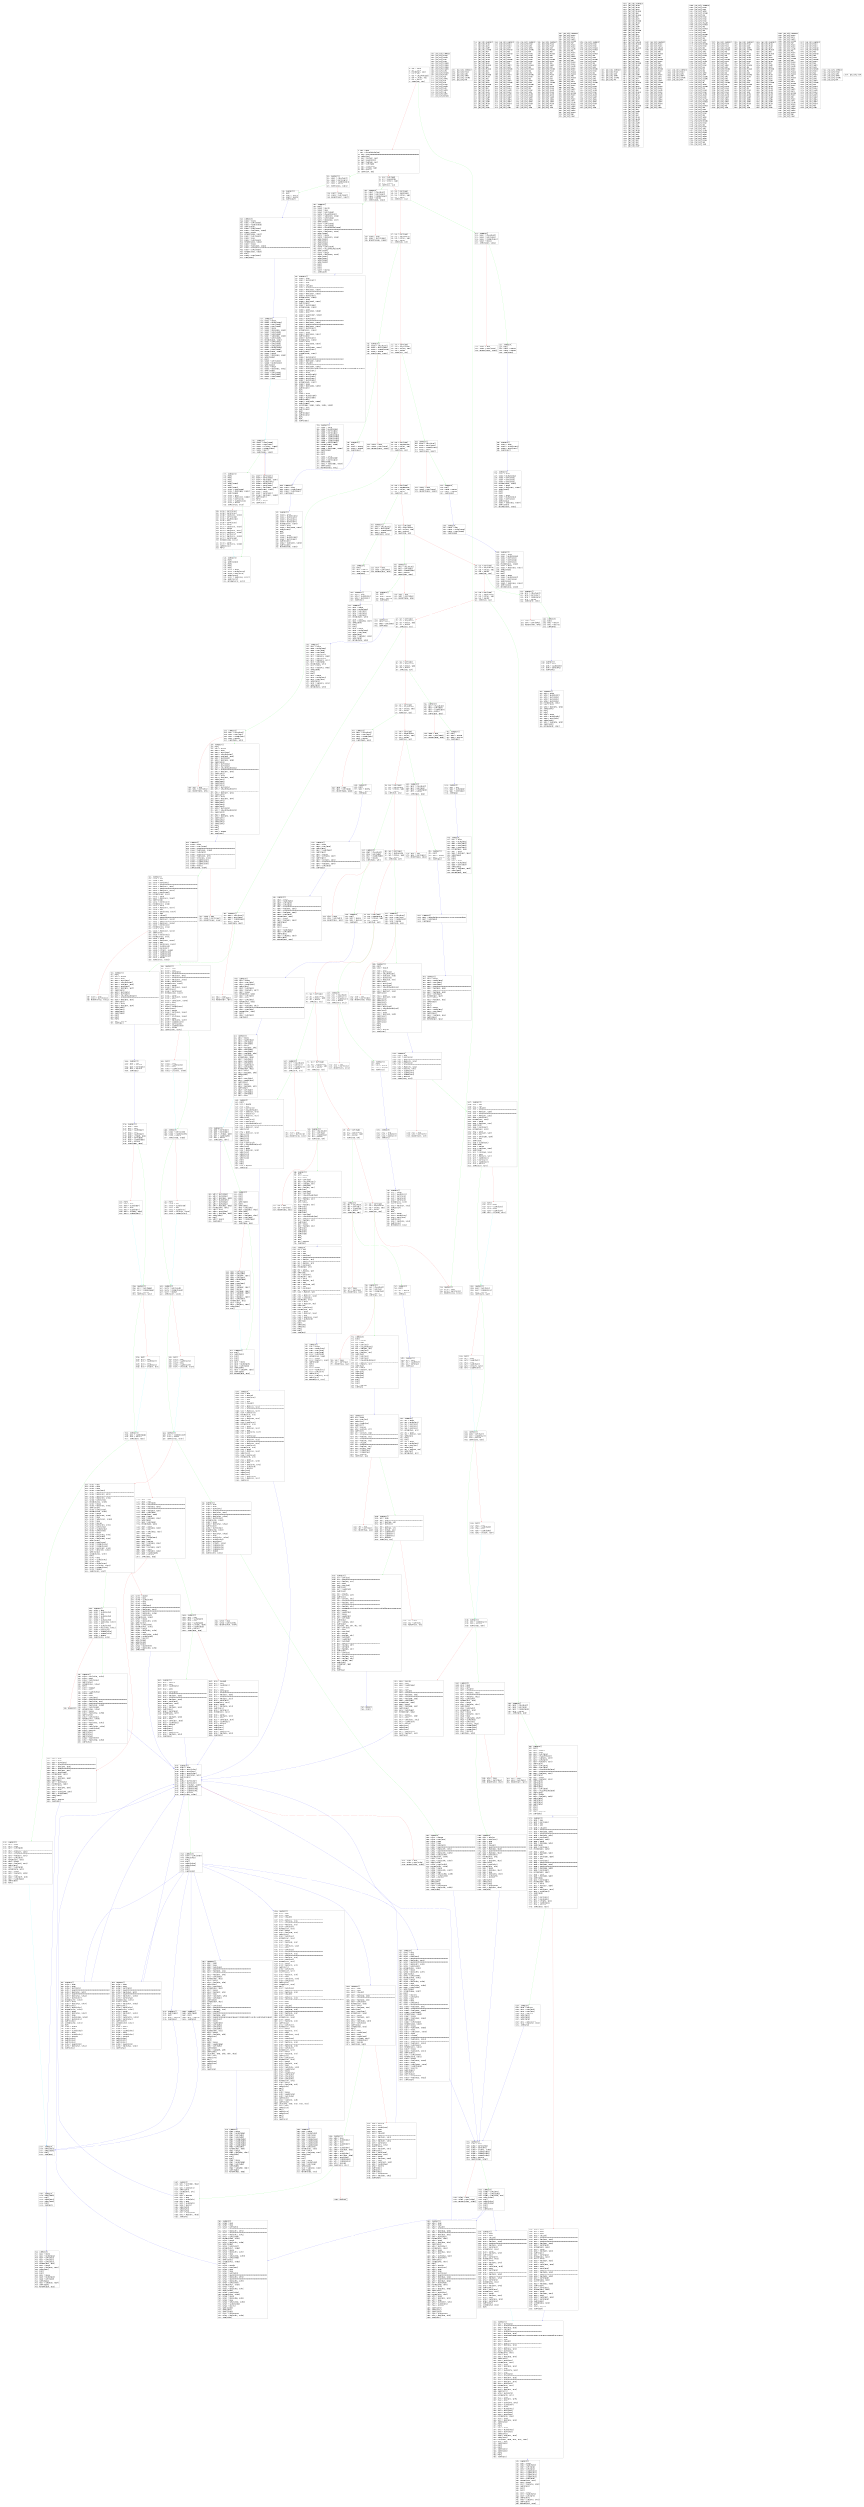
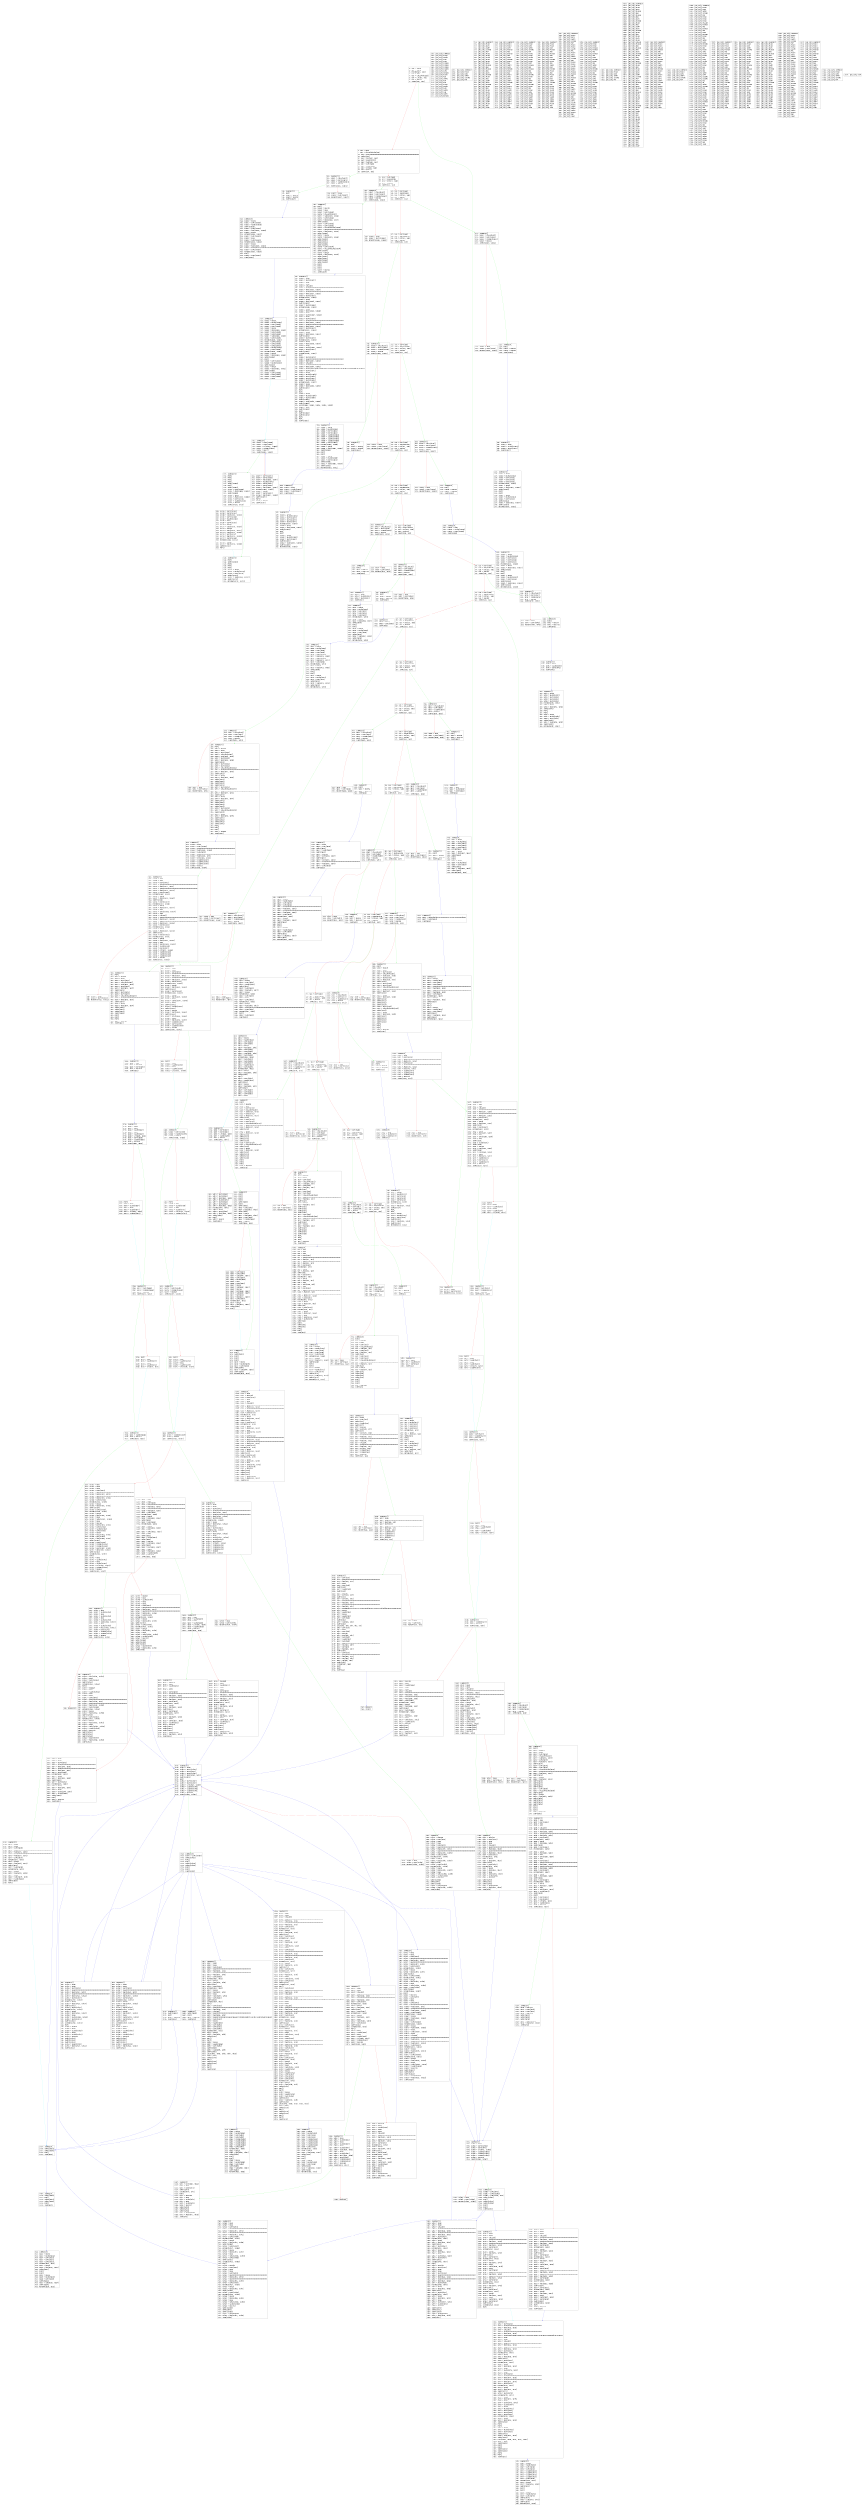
(353, 1290) -> none
